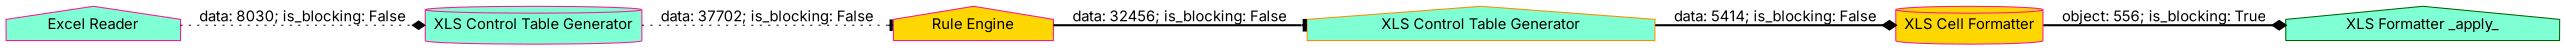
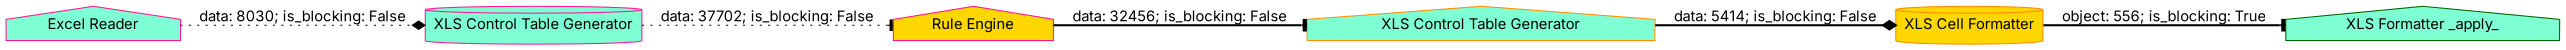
(1969, 25) -> (1969, 25)
(2158, 25) -> (2162, 25)
